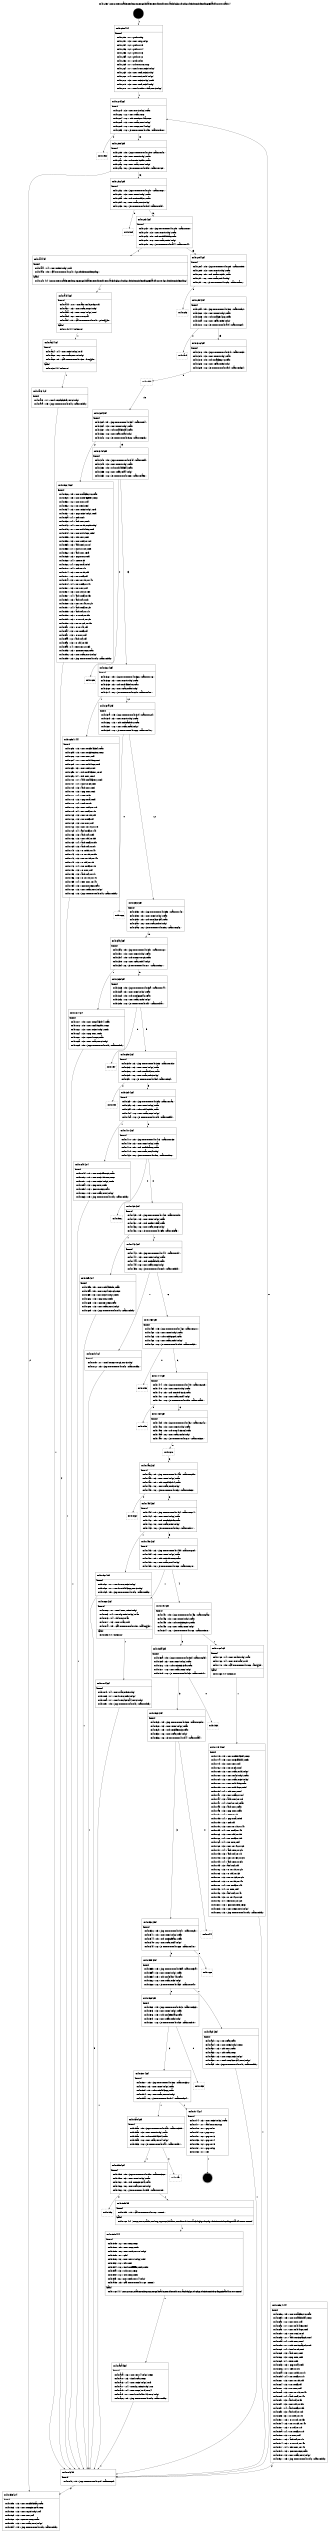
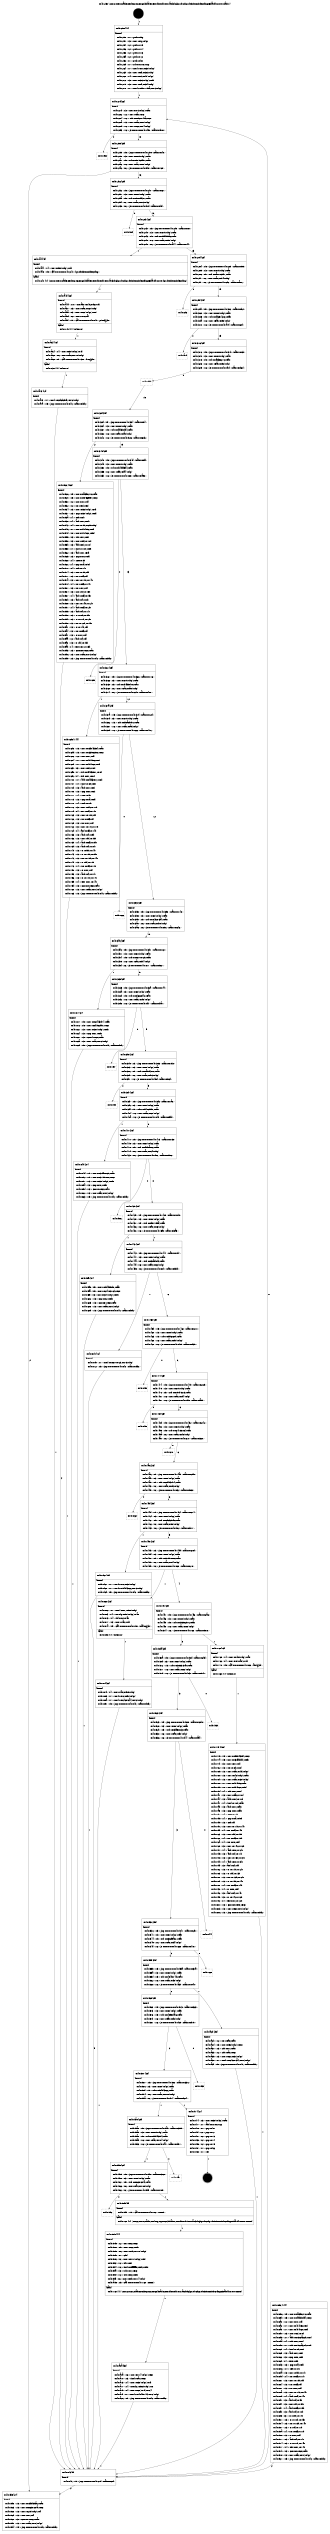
none -> (218, 291)
(168, 1458) -> (176, 1452)
